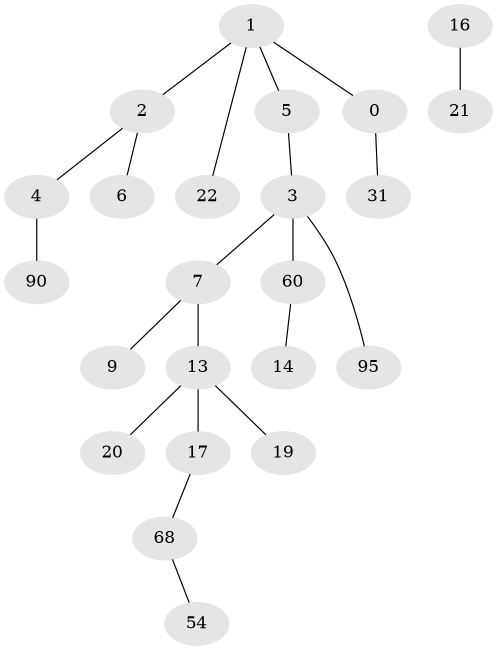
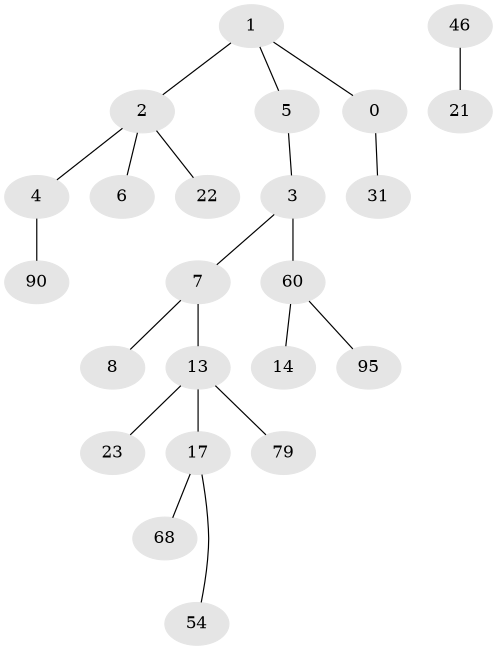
(460, 26) -> (460, 26)
(230, 112) -> (175, 154)
(343, 278) -> (331, 325)
(113, 368) -> (113, 368)
(113, 453) -> (113, 453)
(283, 453) -> (283, 453)
(181, 581) -> (209, 539)
